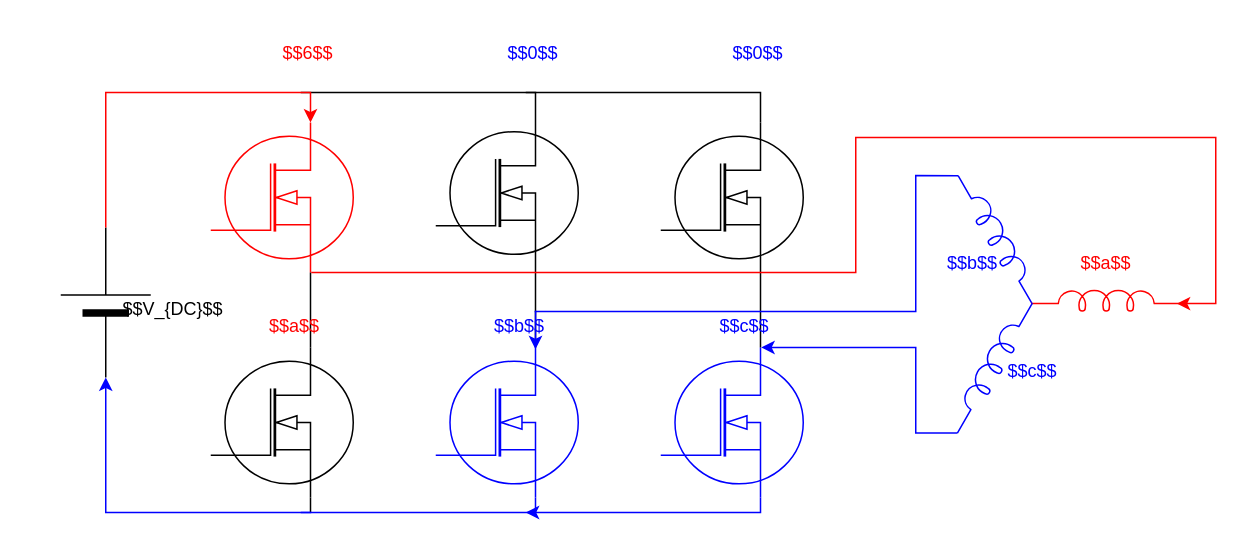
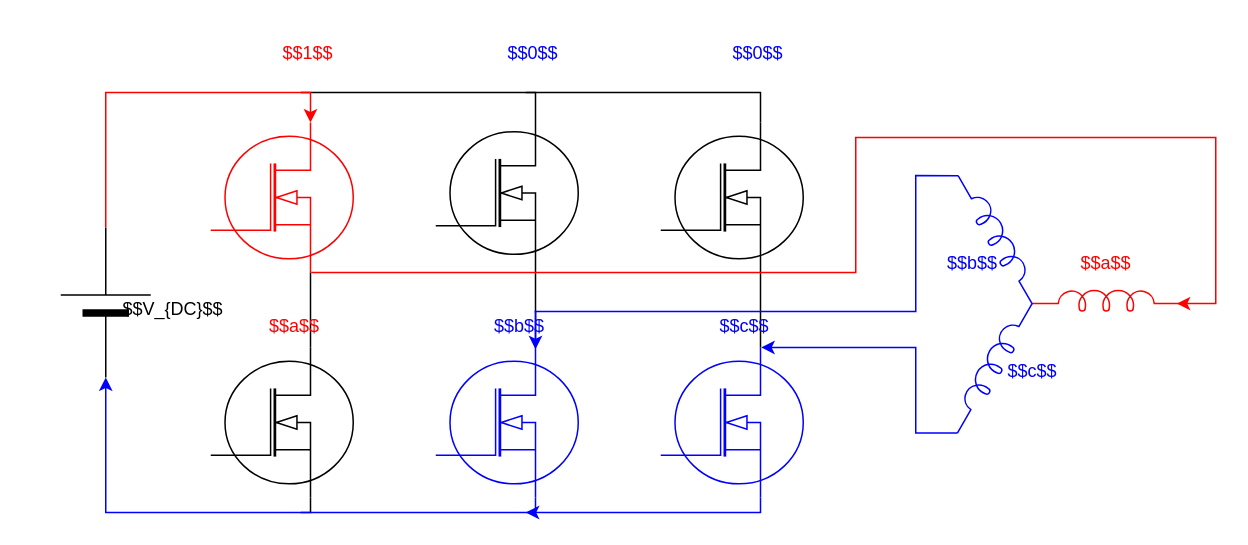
(308, 53) -> (308, 53)
